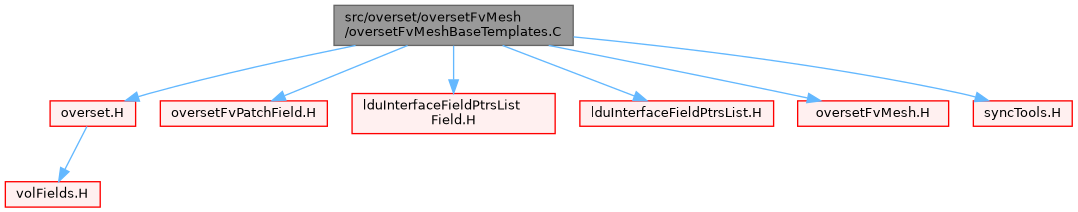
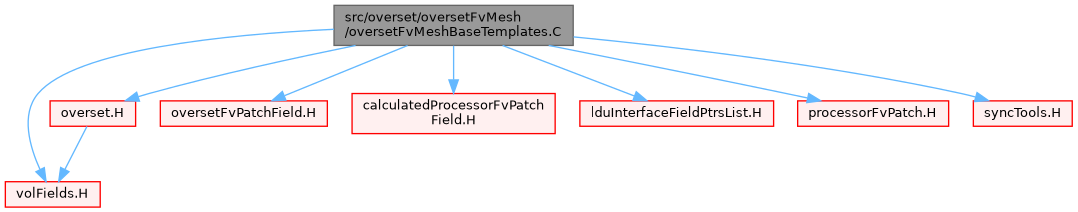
none -> (142, 51)
(454, 114) -> (454, 114)
(873, 114) -> (873, 114)
